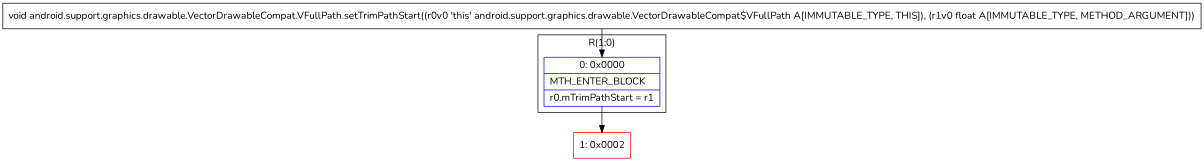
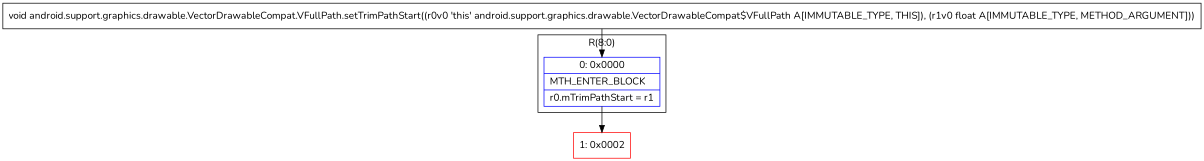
(602, 43) -> (602, 43)
